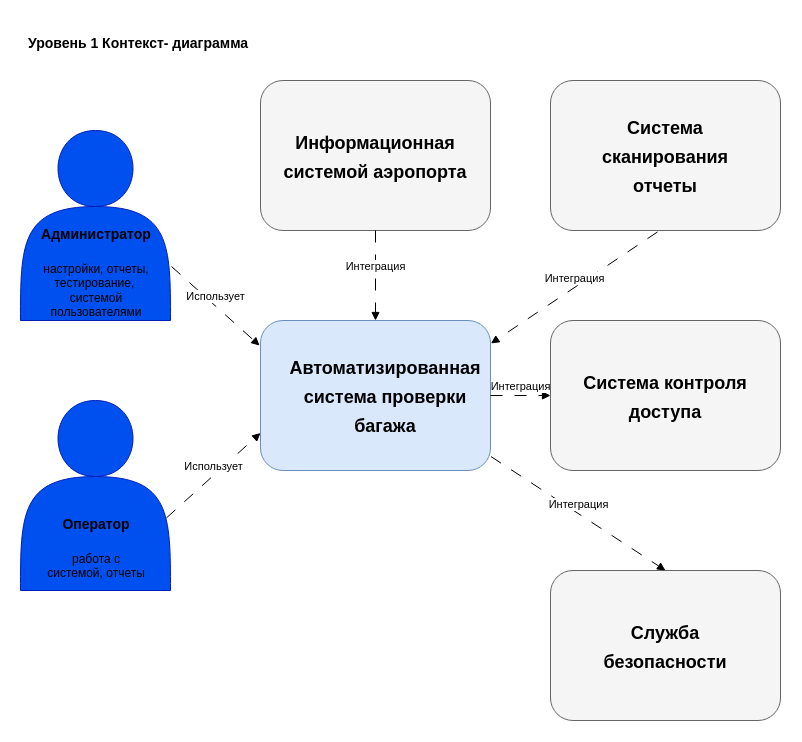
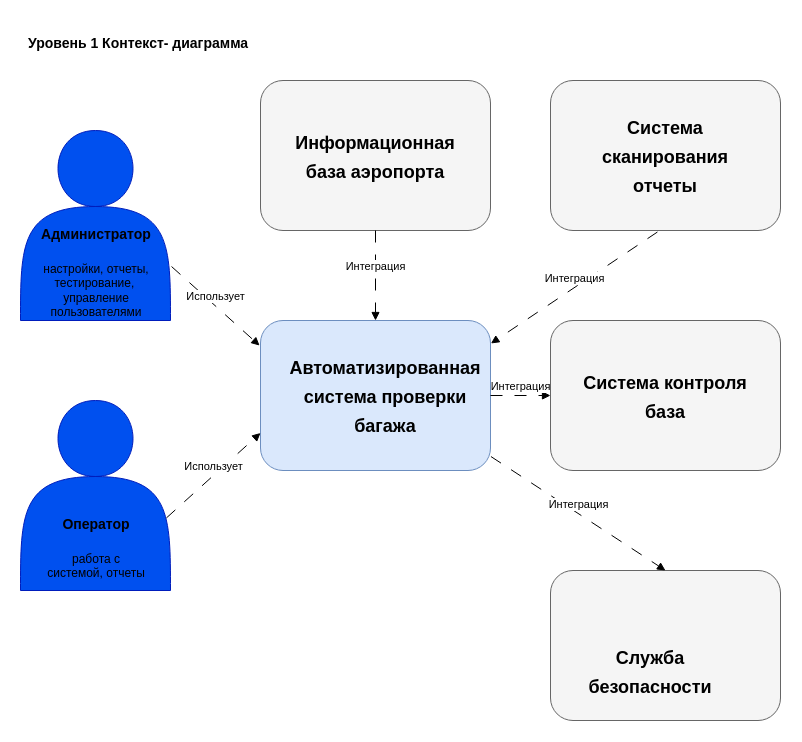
(376, 156) -> (376, 156)
(97, 254) -> (97, 254)
(666, 396) -> (666, 396)
(666, 646) -> (651, 671)
